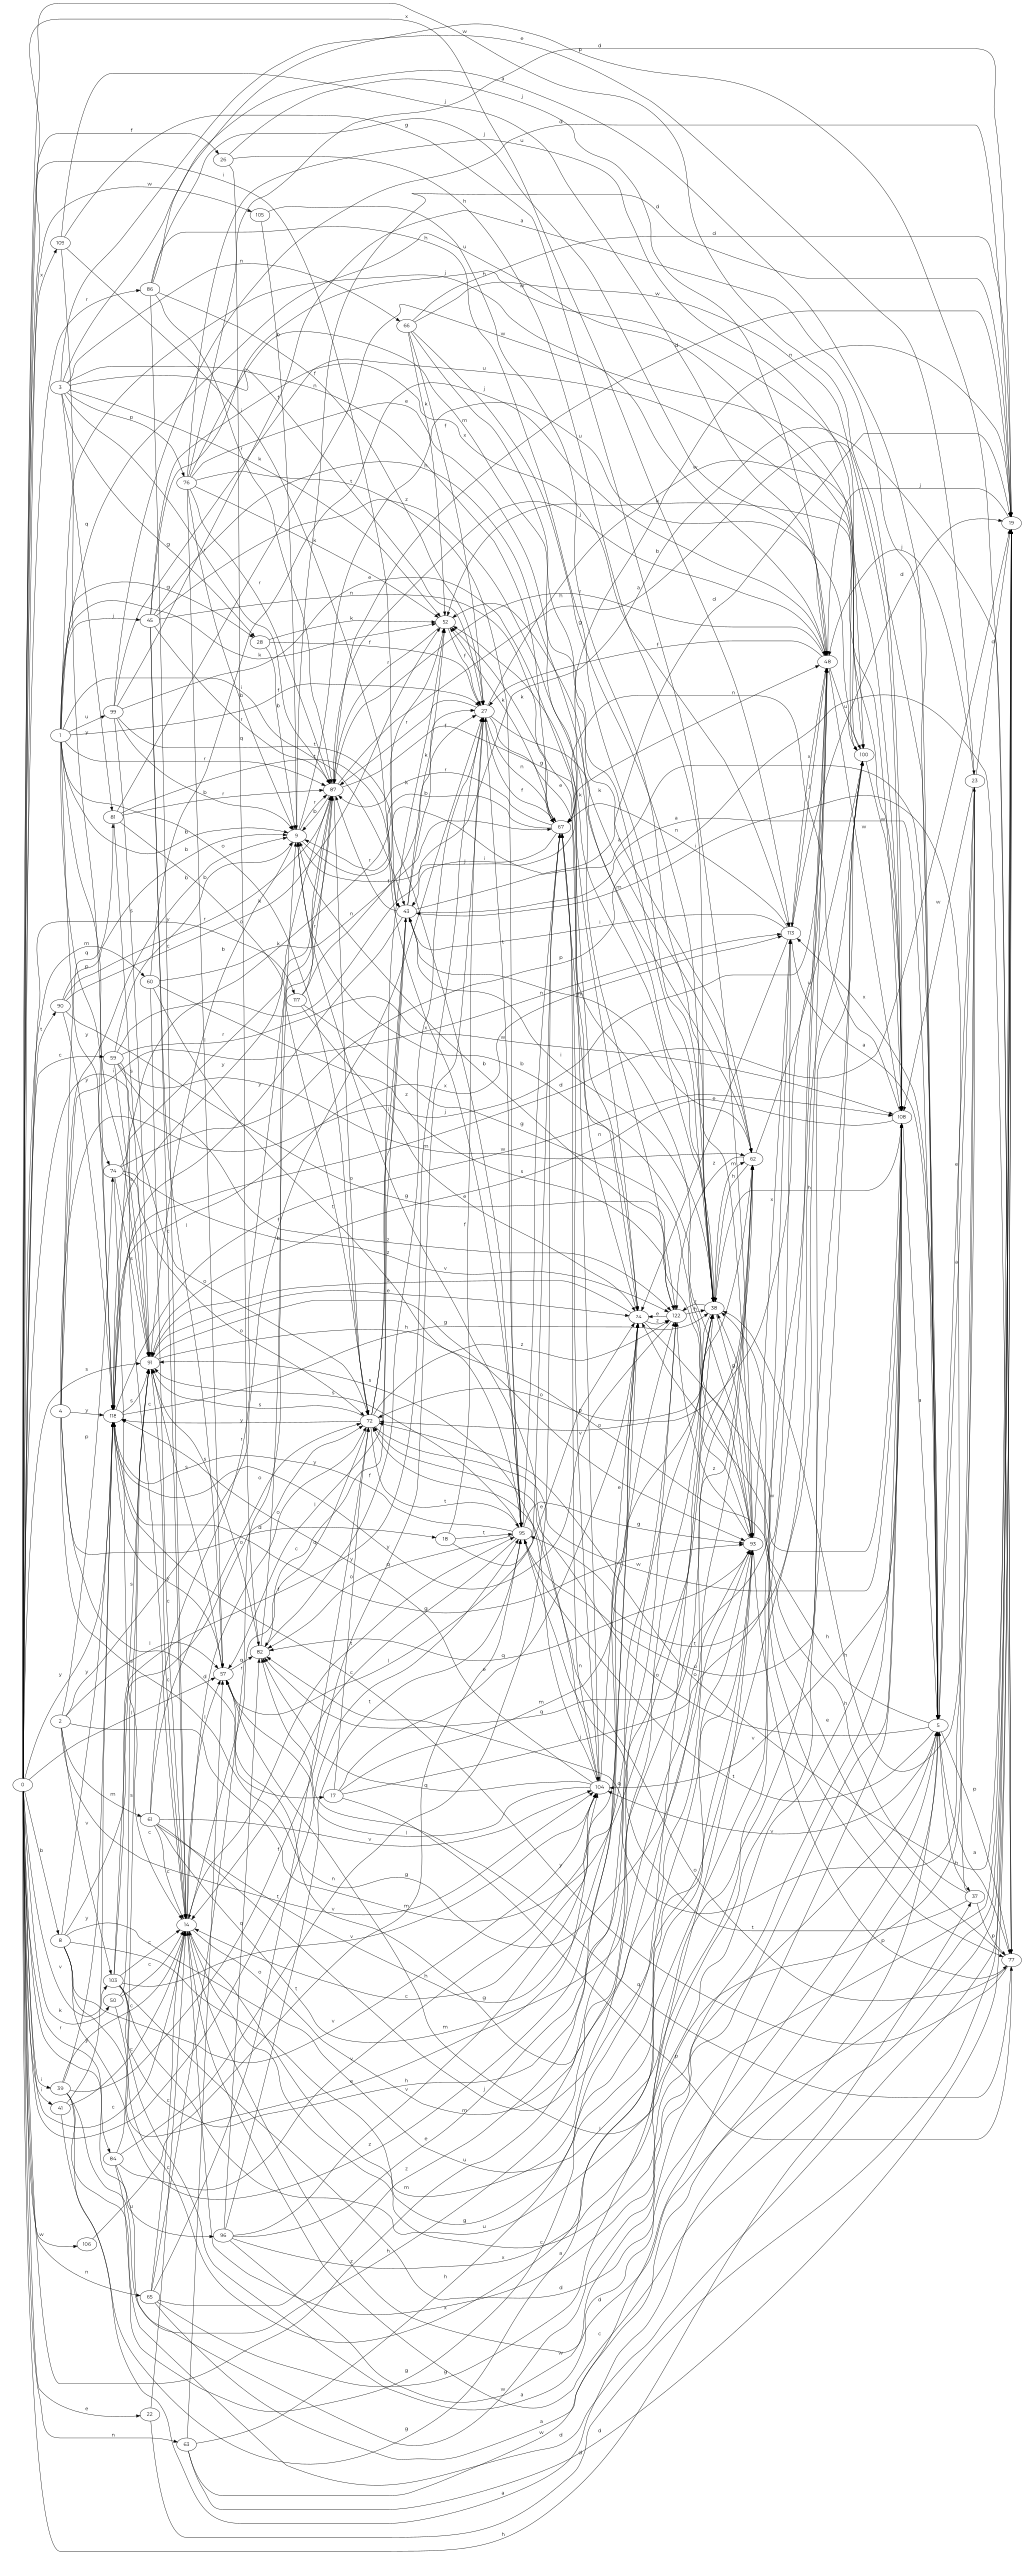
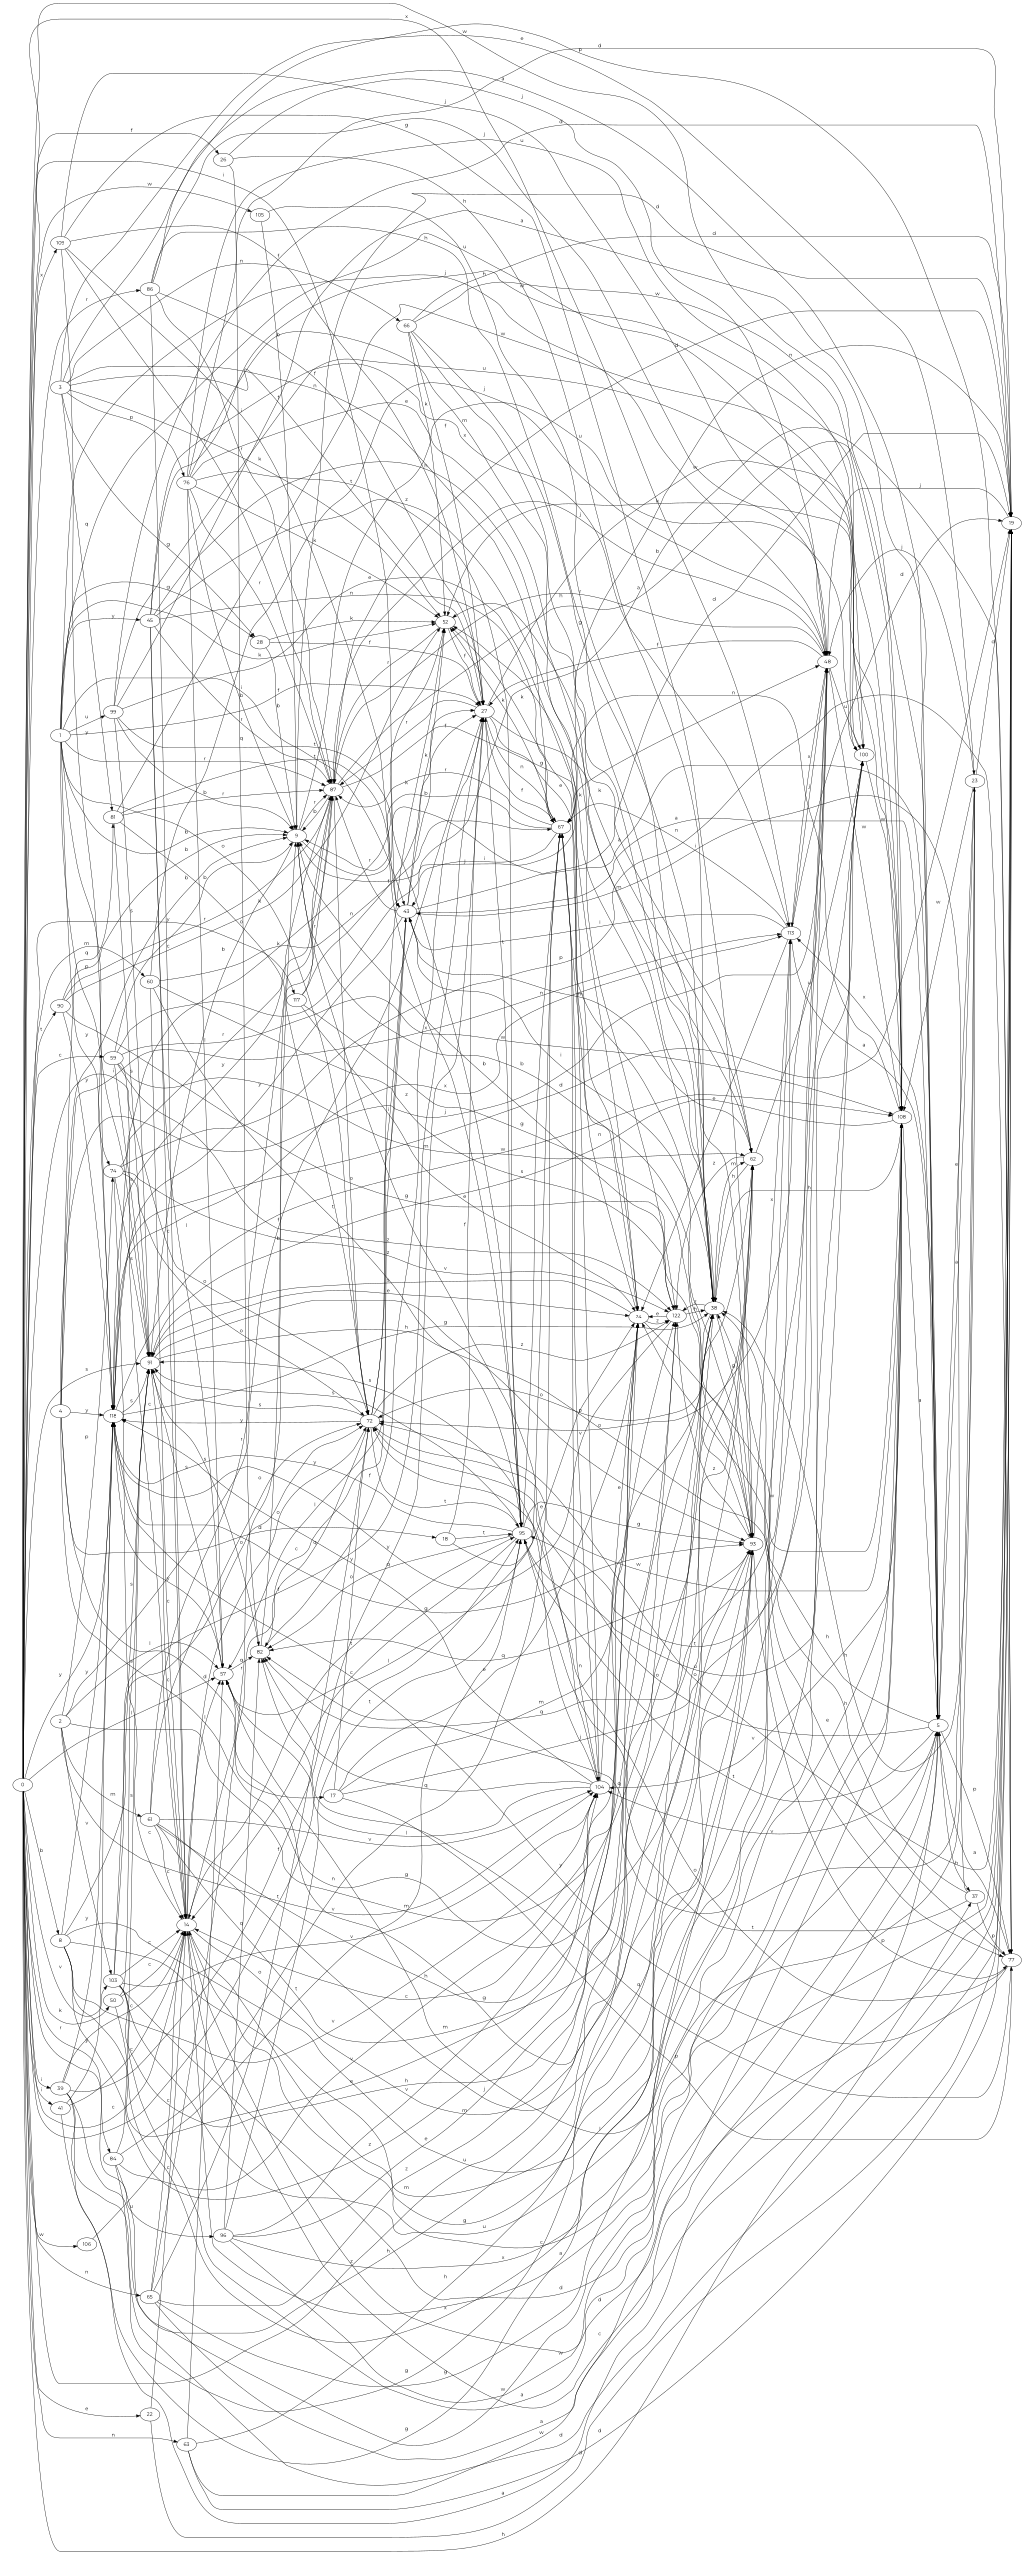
none -> (351, 356)
(218, 576) -> (234, 497)
(113, 616) -> (113, 616)
